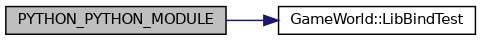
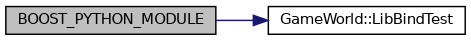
(116, 20) -> (111, 20)
